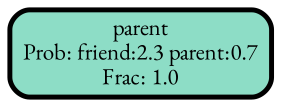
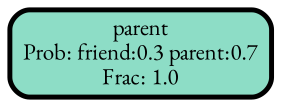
(141, 53) -> (141, 53)
